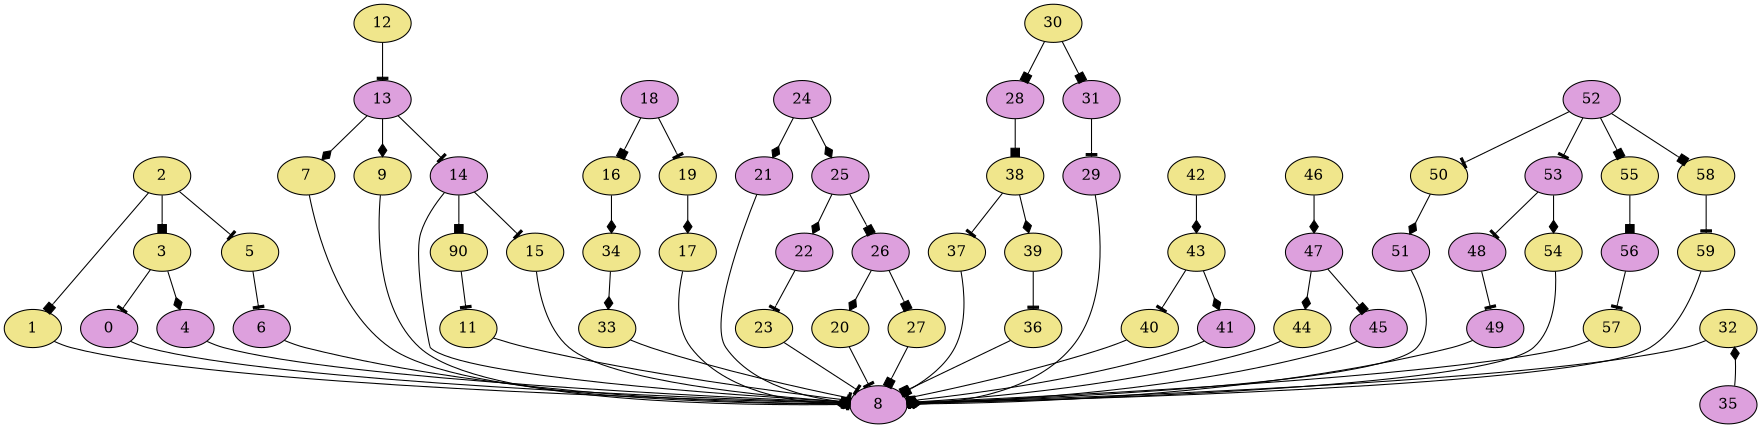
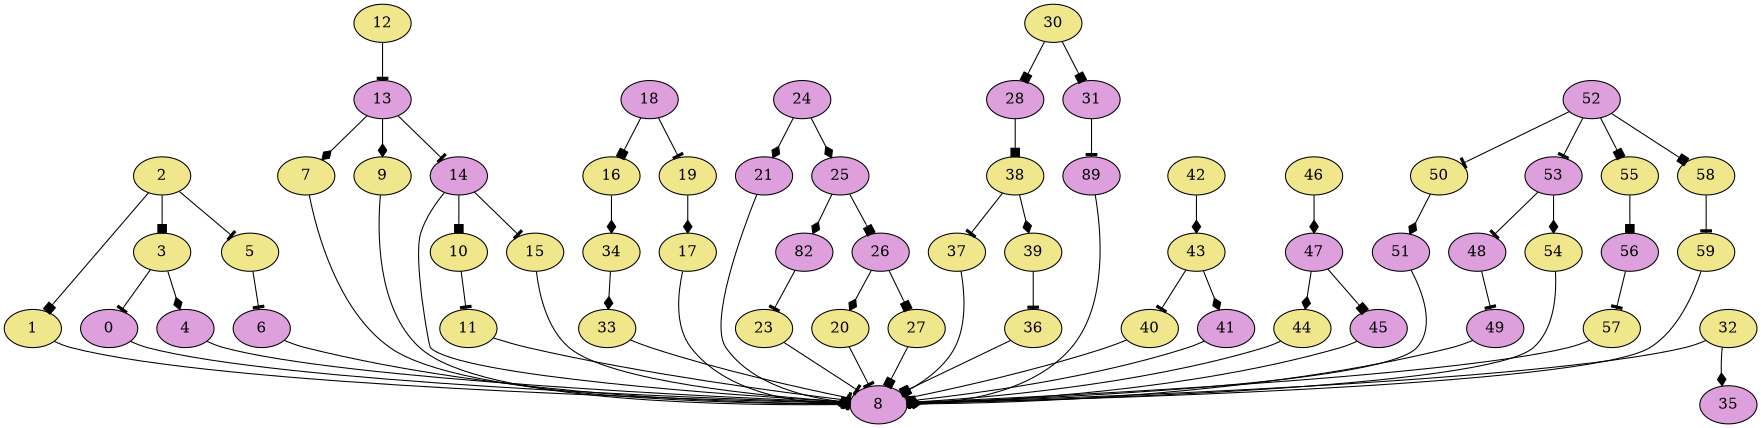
(1092, 176) -> (1092, 176)
(459, 252) -> (459, 252)
(804, 252) -> (804, 252)
(1735, 373) -> (1721, 360)
